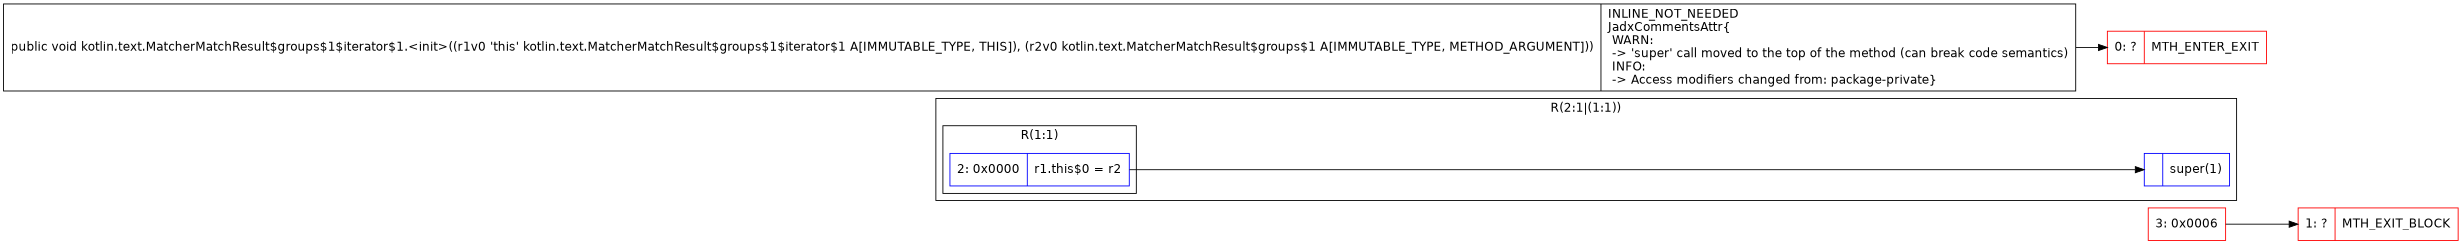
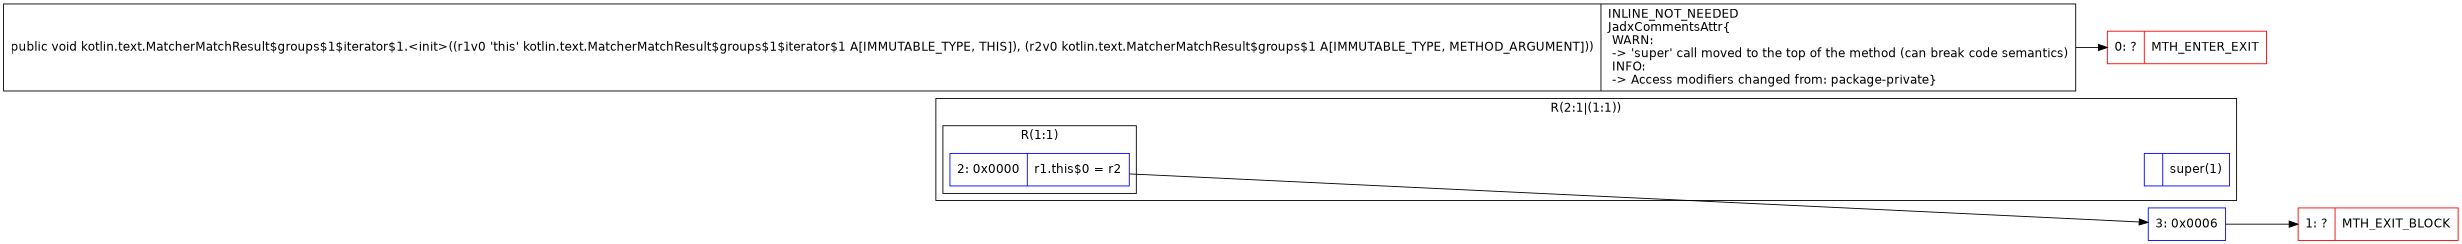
(1632, 170) -> (1559, 194)
(2187, 224) -> (2187, 224)
